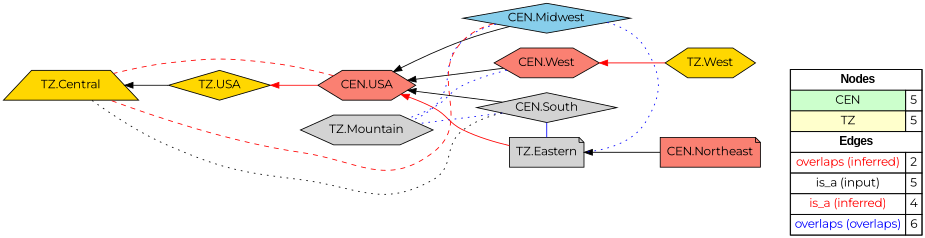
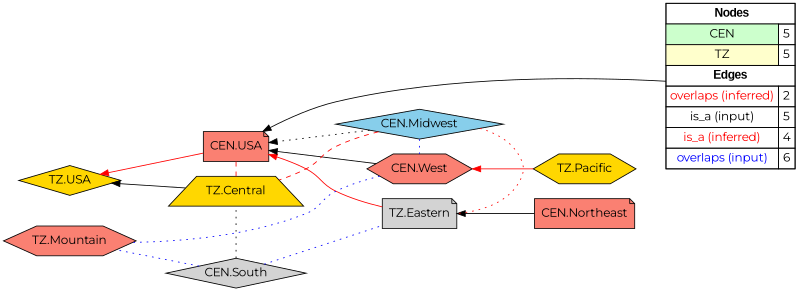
(451, 45) -> (323, 136)
(710, 63) -> (585, 169)
(449, 68) -> (420, 147)
(151, 85) -> (153, 186)
(367, 85) -> (236, 147)
(459, 97) -> (465, 83)
(657, 97) -> (520, 180)
(367, 130) -> (70, 241)
(547, 130) -> (323, 245)
(848, 224) -> (722, 158)
